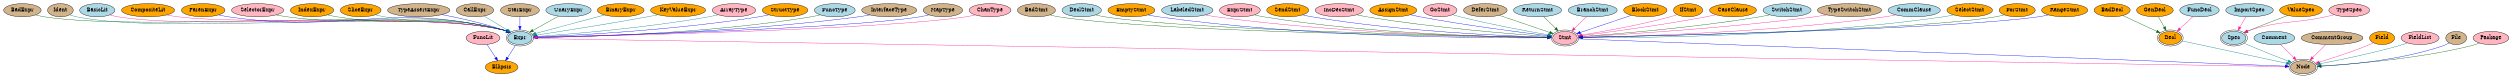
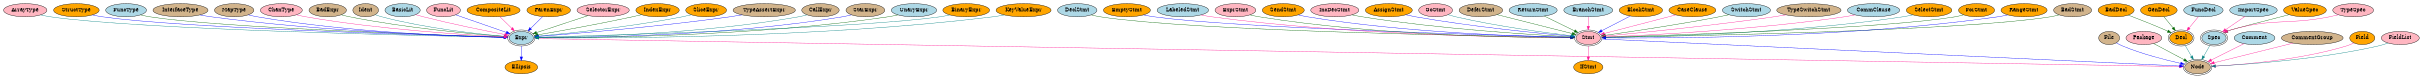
(1630, 26) -> (1588, 51)
(491, 51) -> (481, 24)
